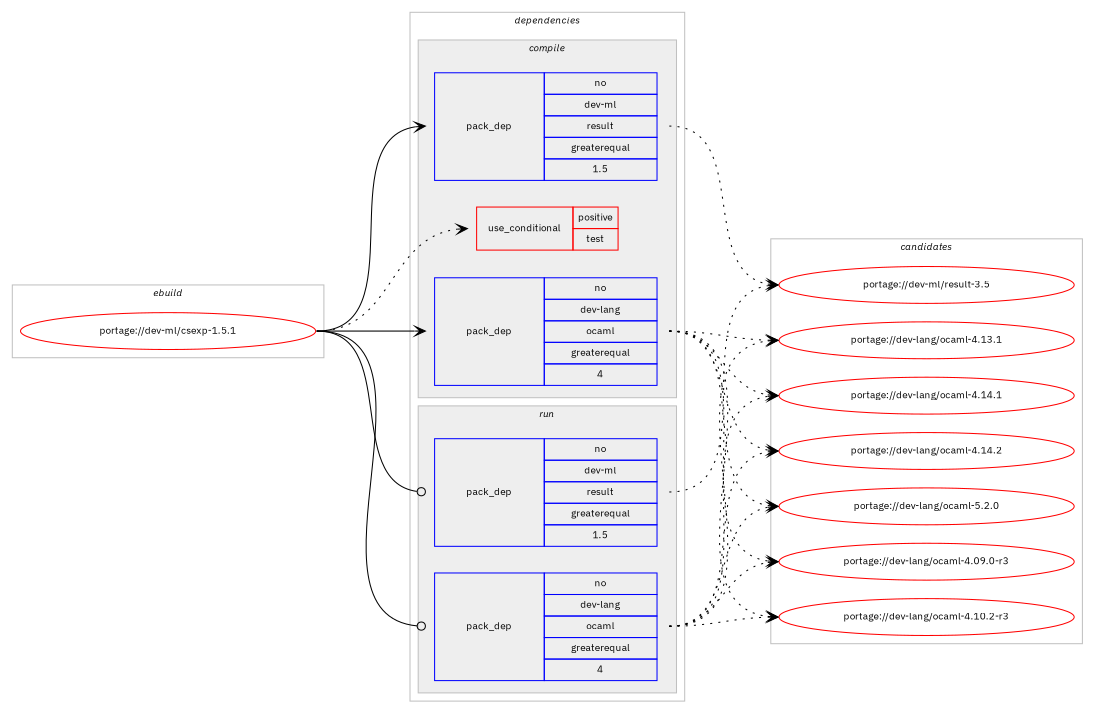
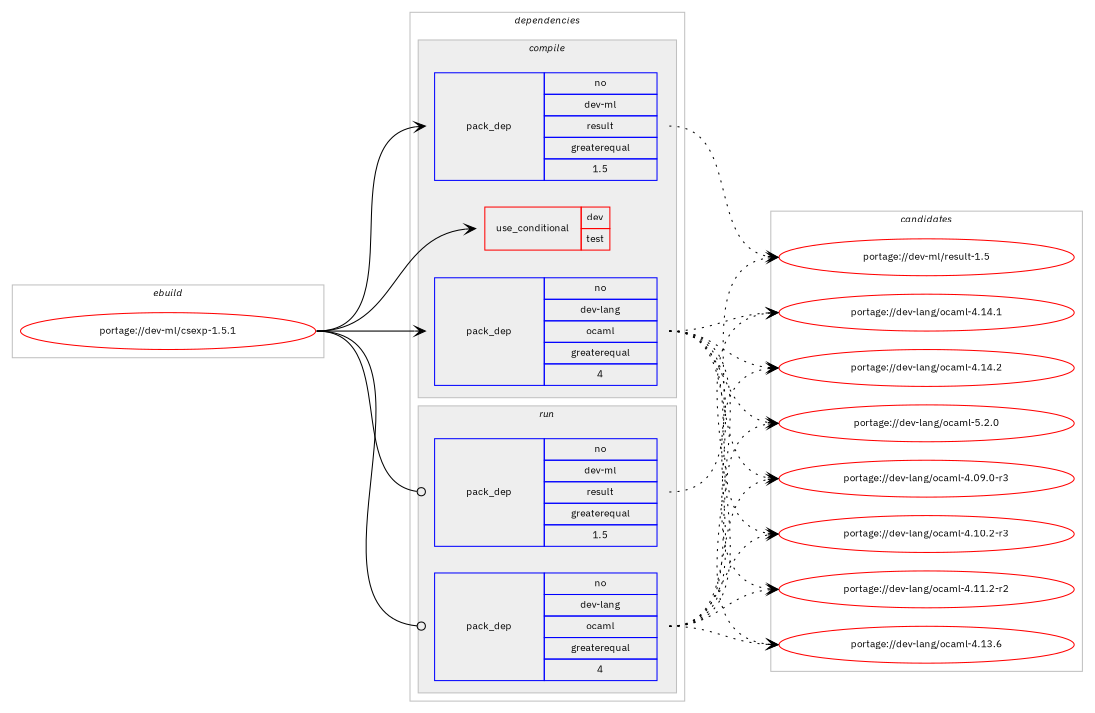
(596, 217) -> (596, 217)
(389, 284) -> (393, 284)
(927, 285) -> (927, 257)
(927, 340) -> (927, 645)
none -> (927, 589)
